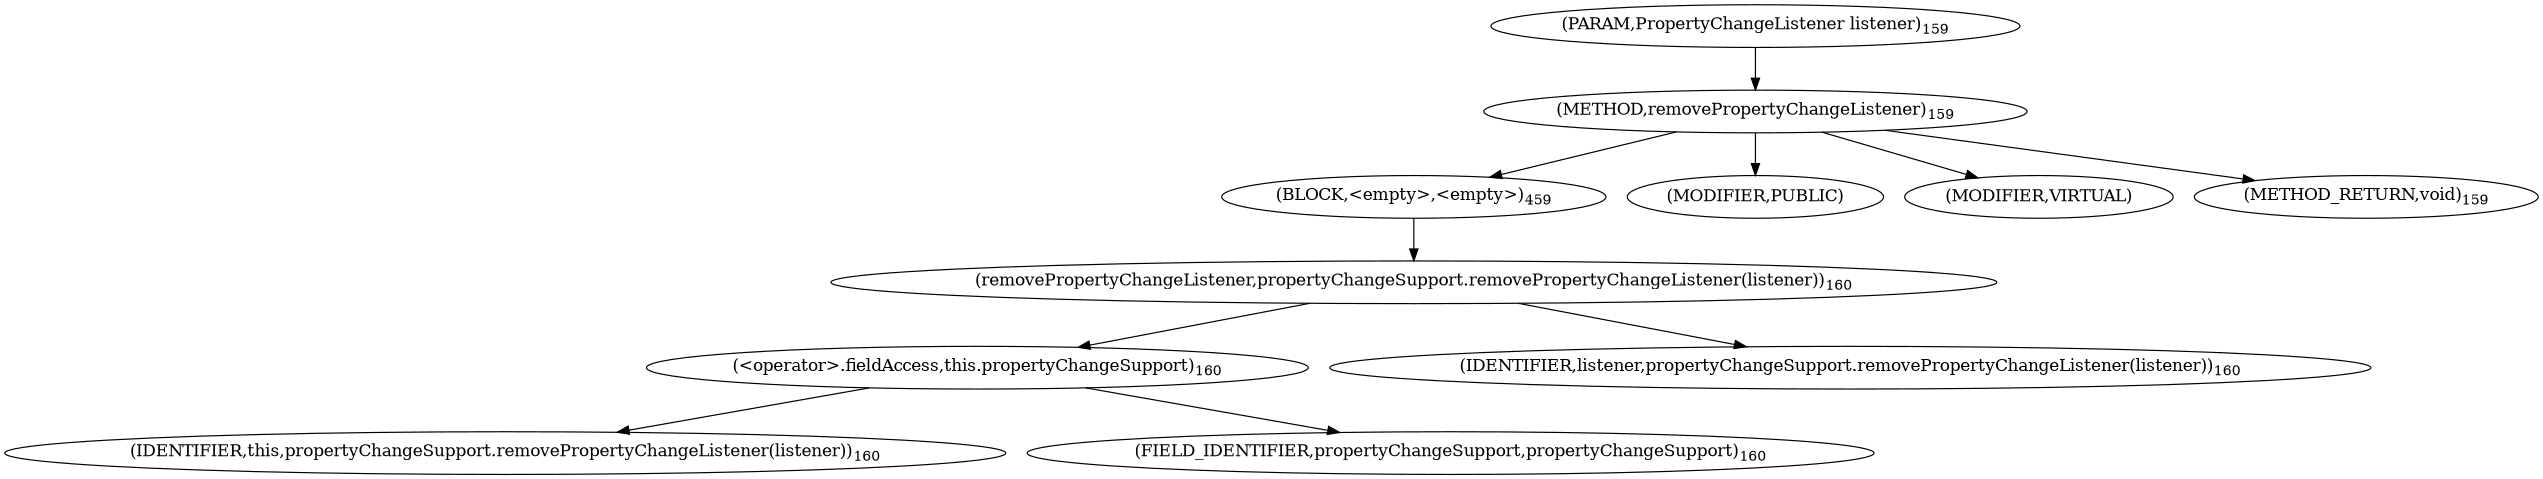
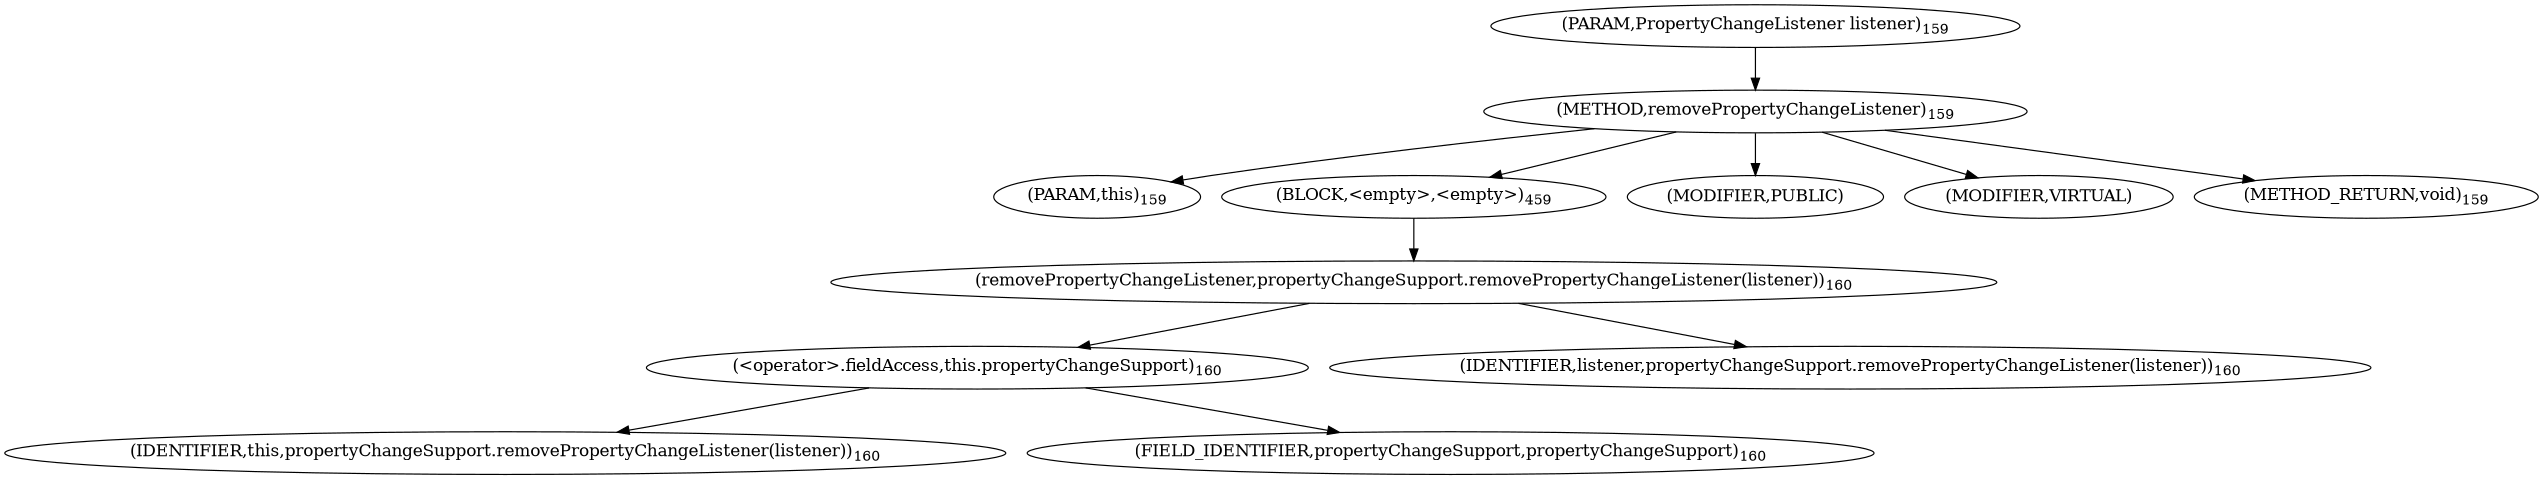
none -> (1097, 197)
